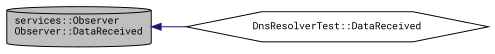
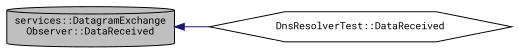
(79, 27) -> (91, 27)
